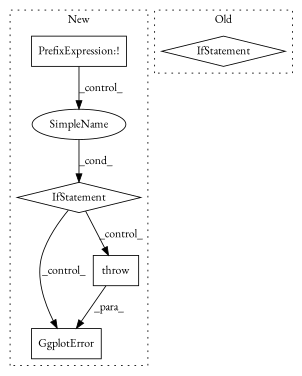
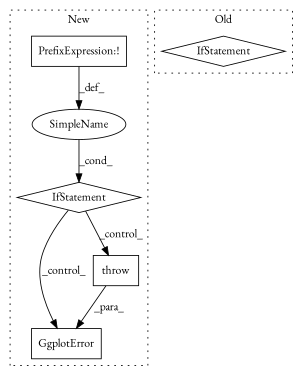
(101, 88) -> (92, 88)
